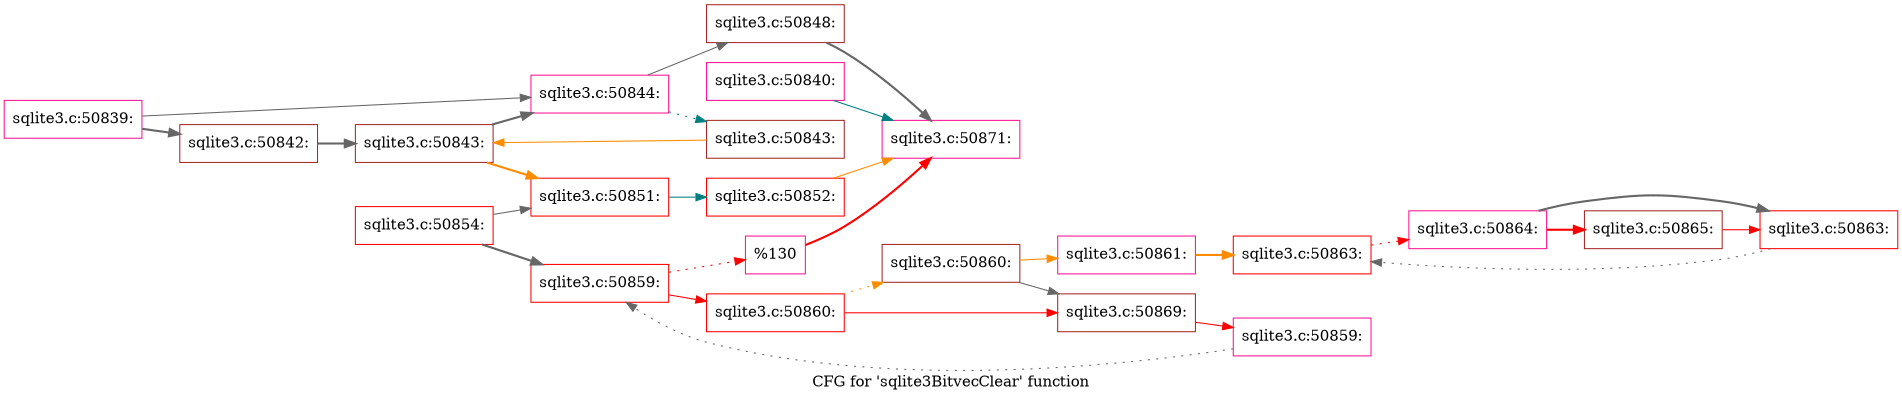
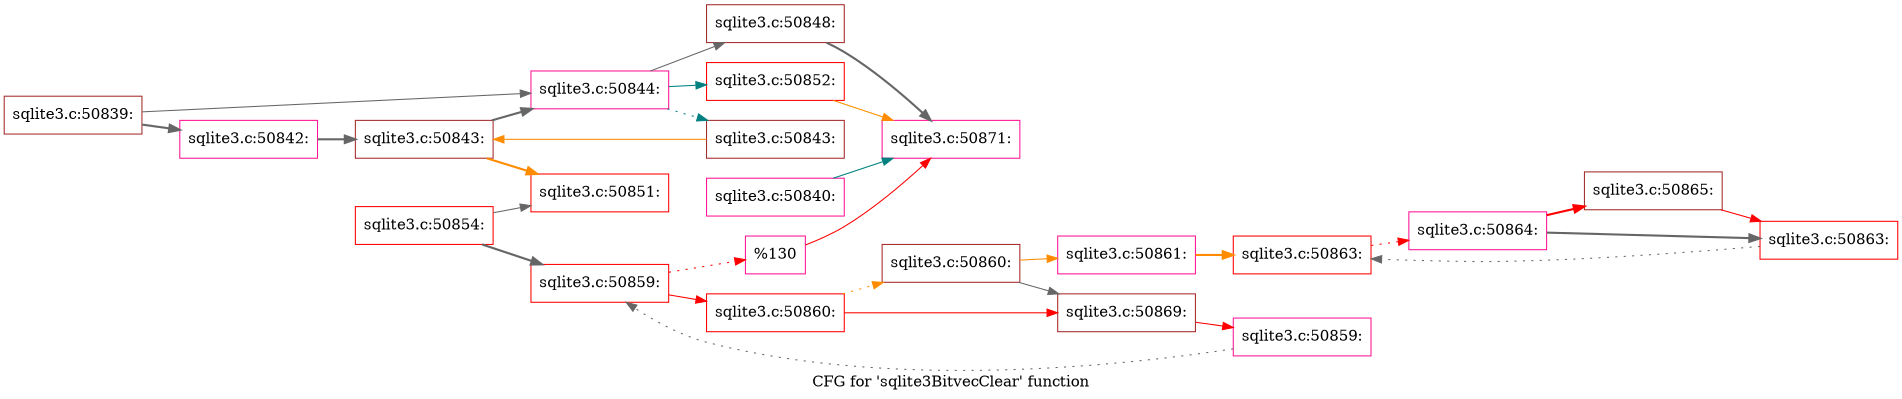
(73, 119) -> (73, 115)
(249, 144) -> (249, 139)
(682, 197) -> (682, 86)
(868, 211) -> (868, 211)
